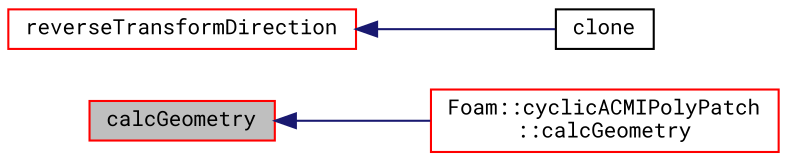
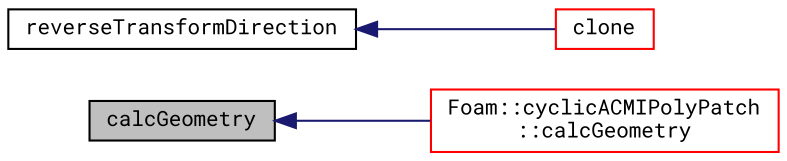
(182, 29) -> (182, 29)
(605, 29) -> (605, 29)
(182, 121) -> (182, 121)
